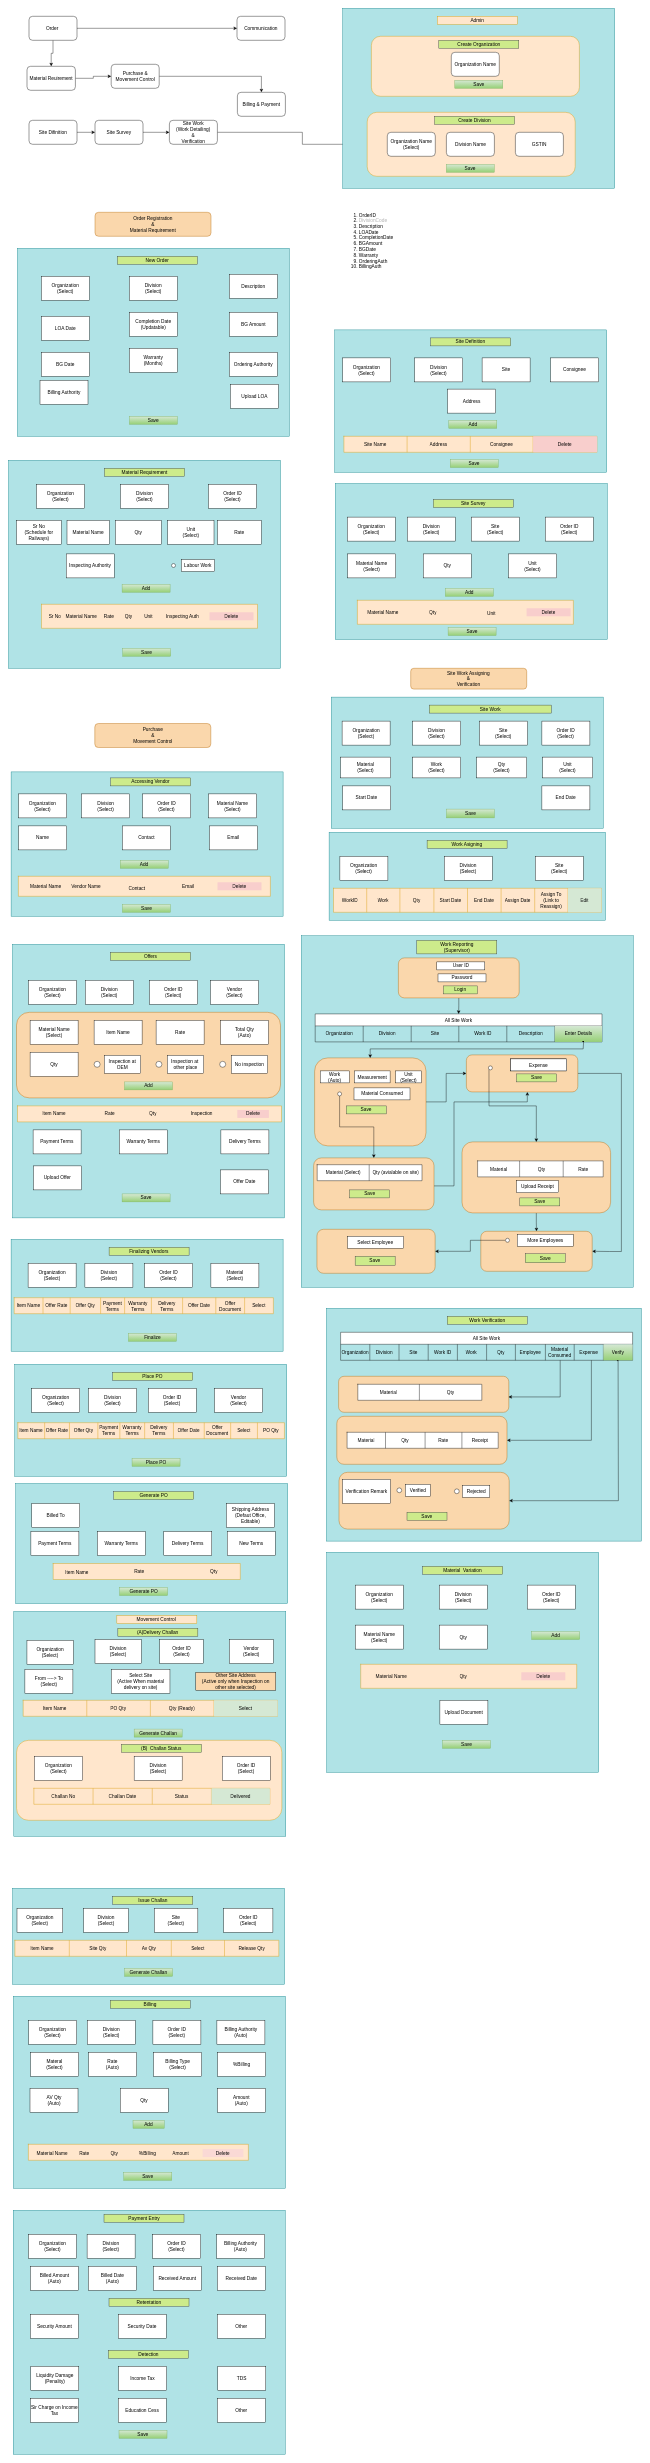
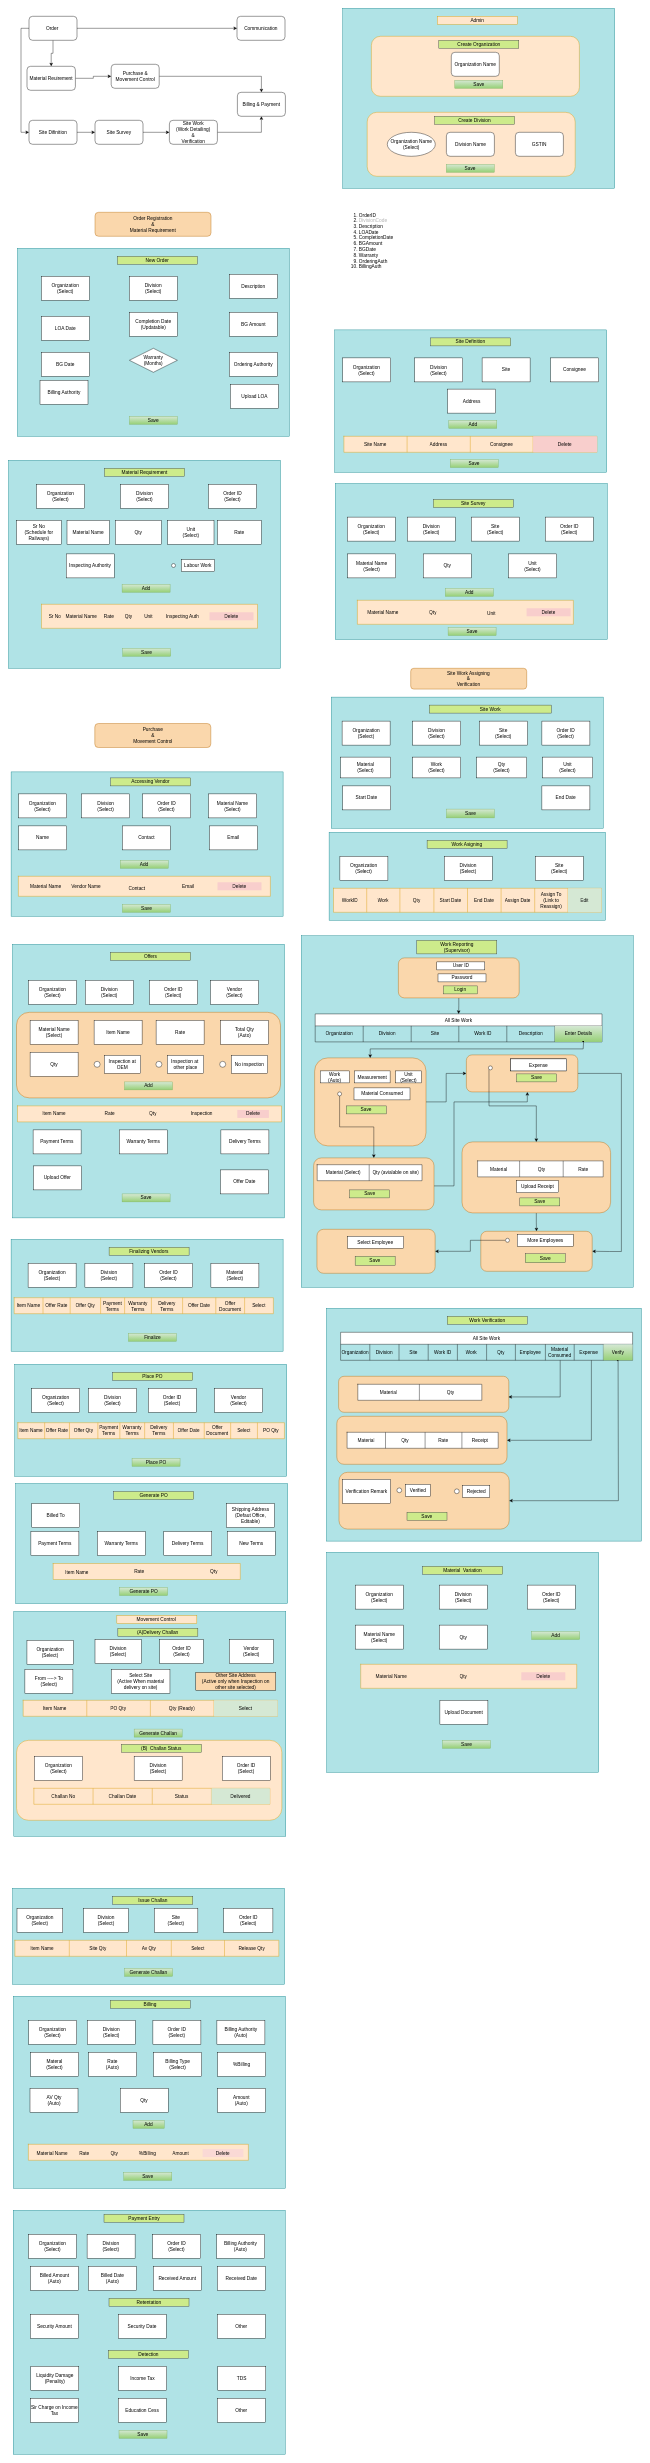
none -> (25, 132)
(302, 136) -> (261, 120)
(411, 144) -> (411, 144)
(153, 360) -> (153, 360)
